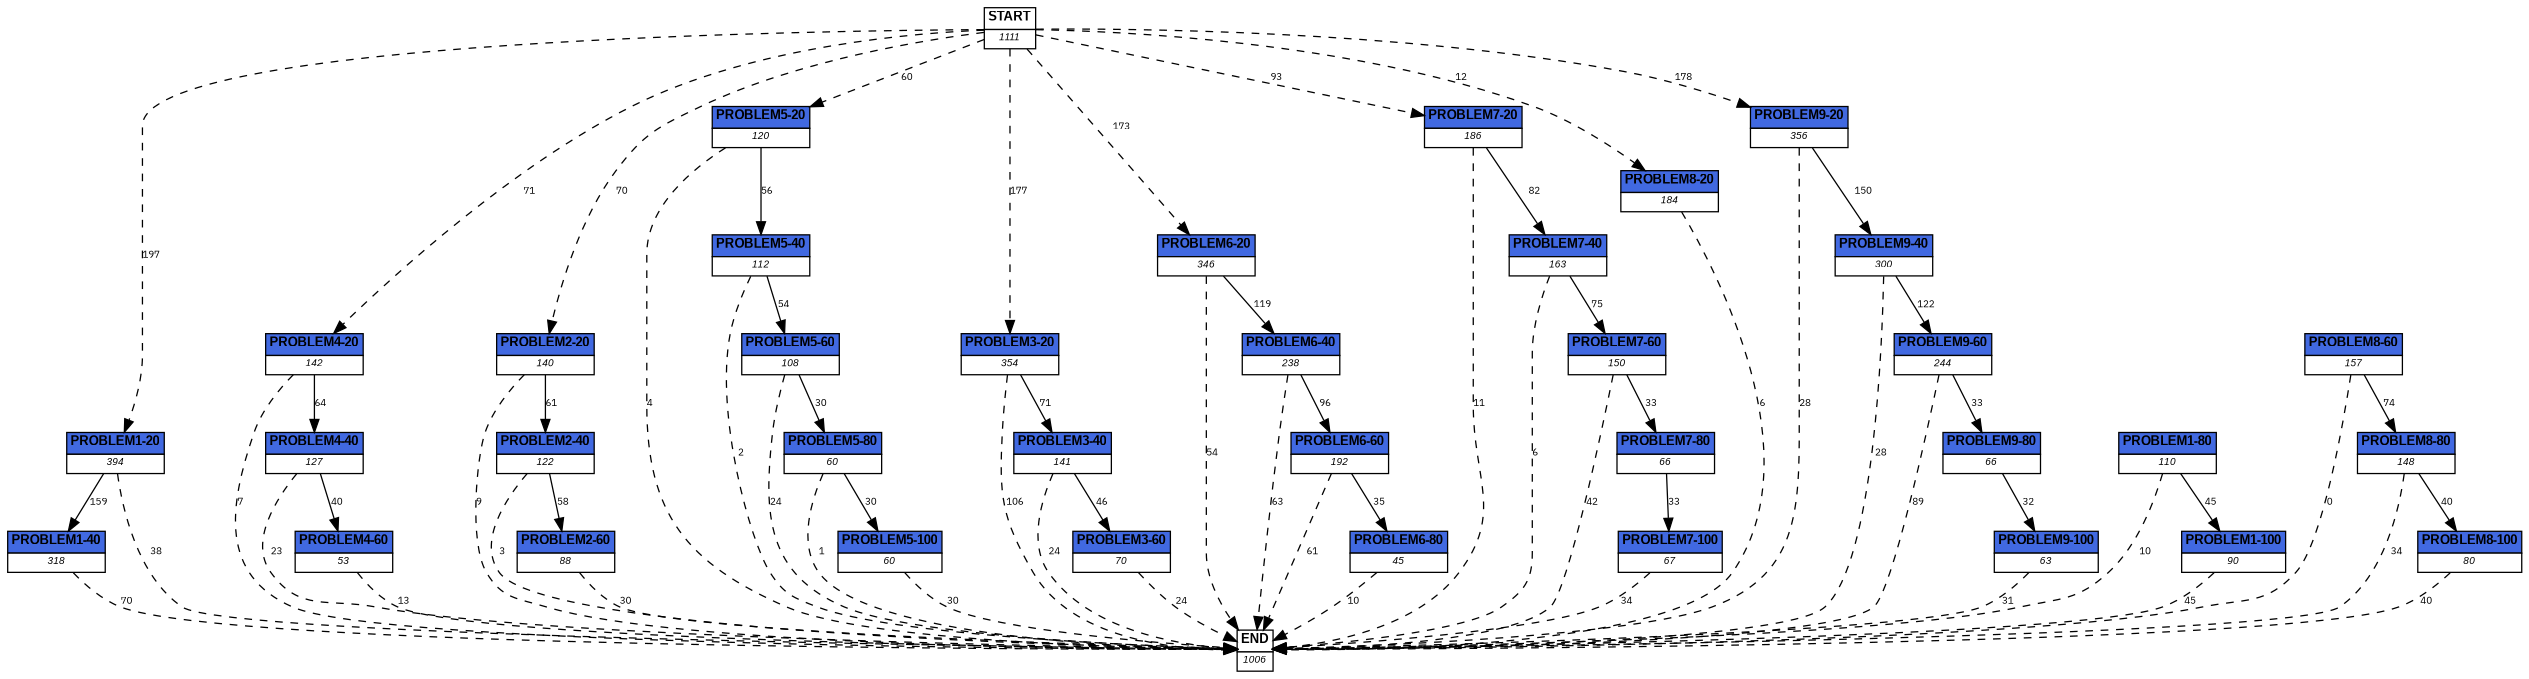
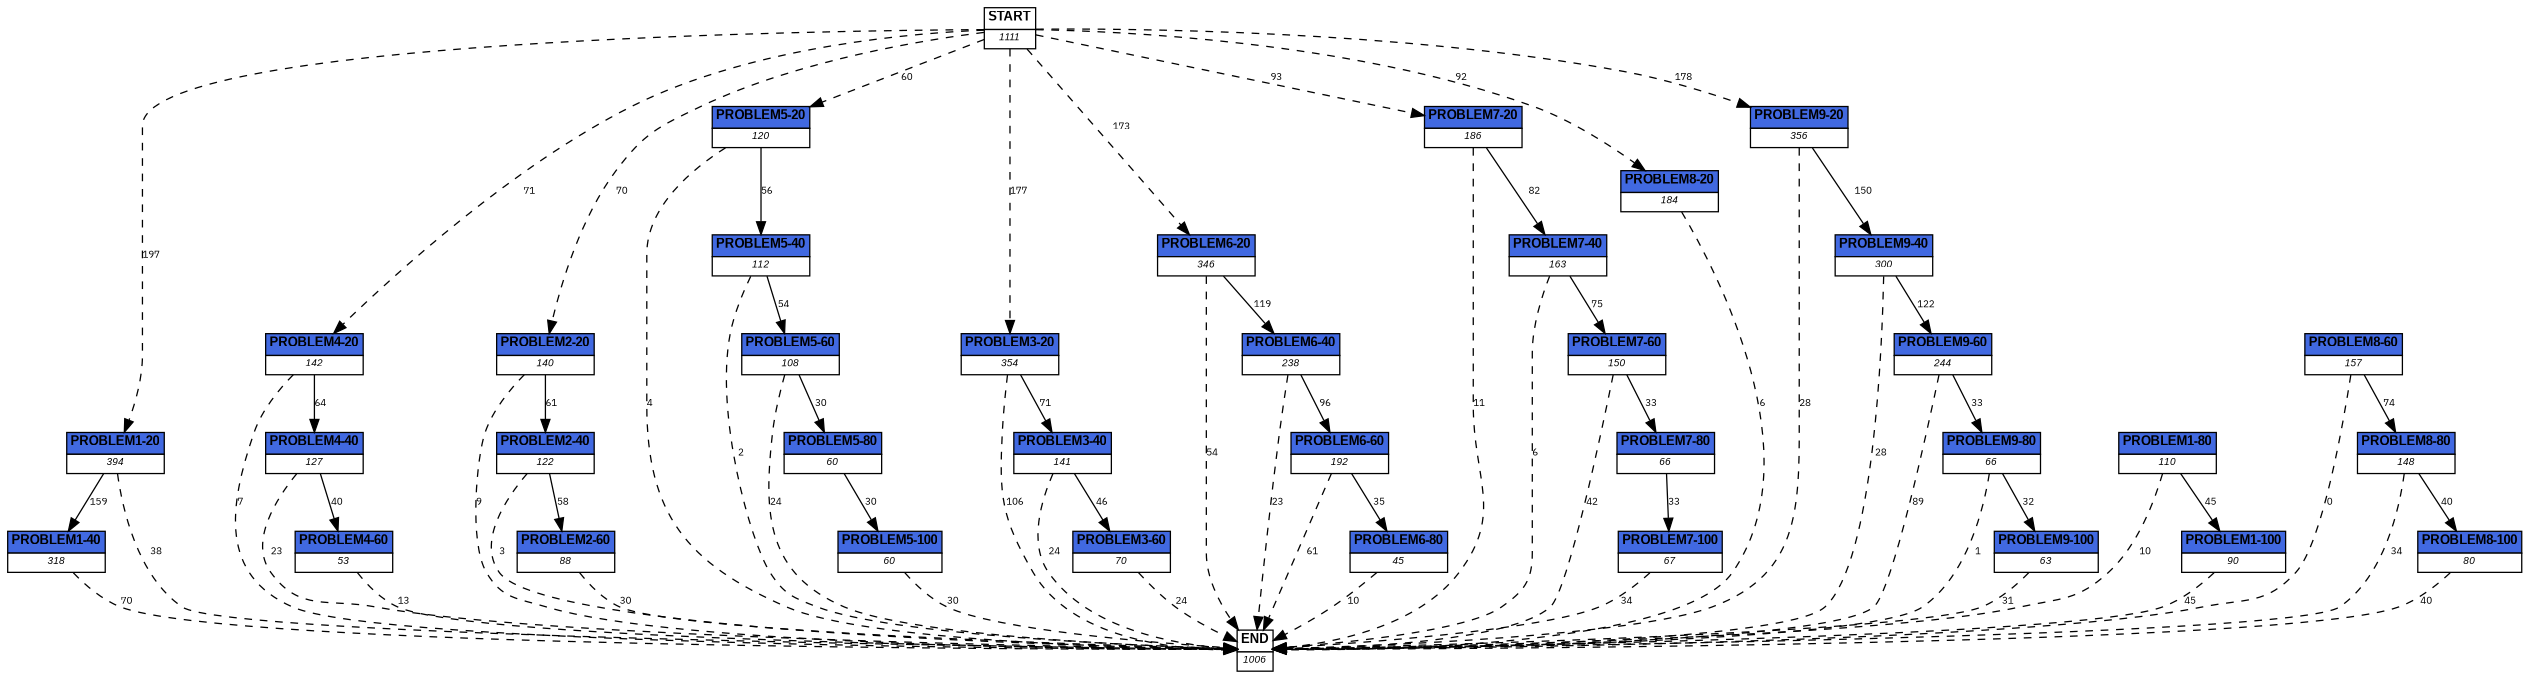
(1462, 78) -> (1462, 78)
(1278, 502) -> (1278, 502)
(875, 606) -> (1682, 639)
